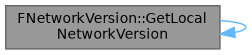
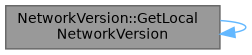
(113, 27) -> (113, 27)
